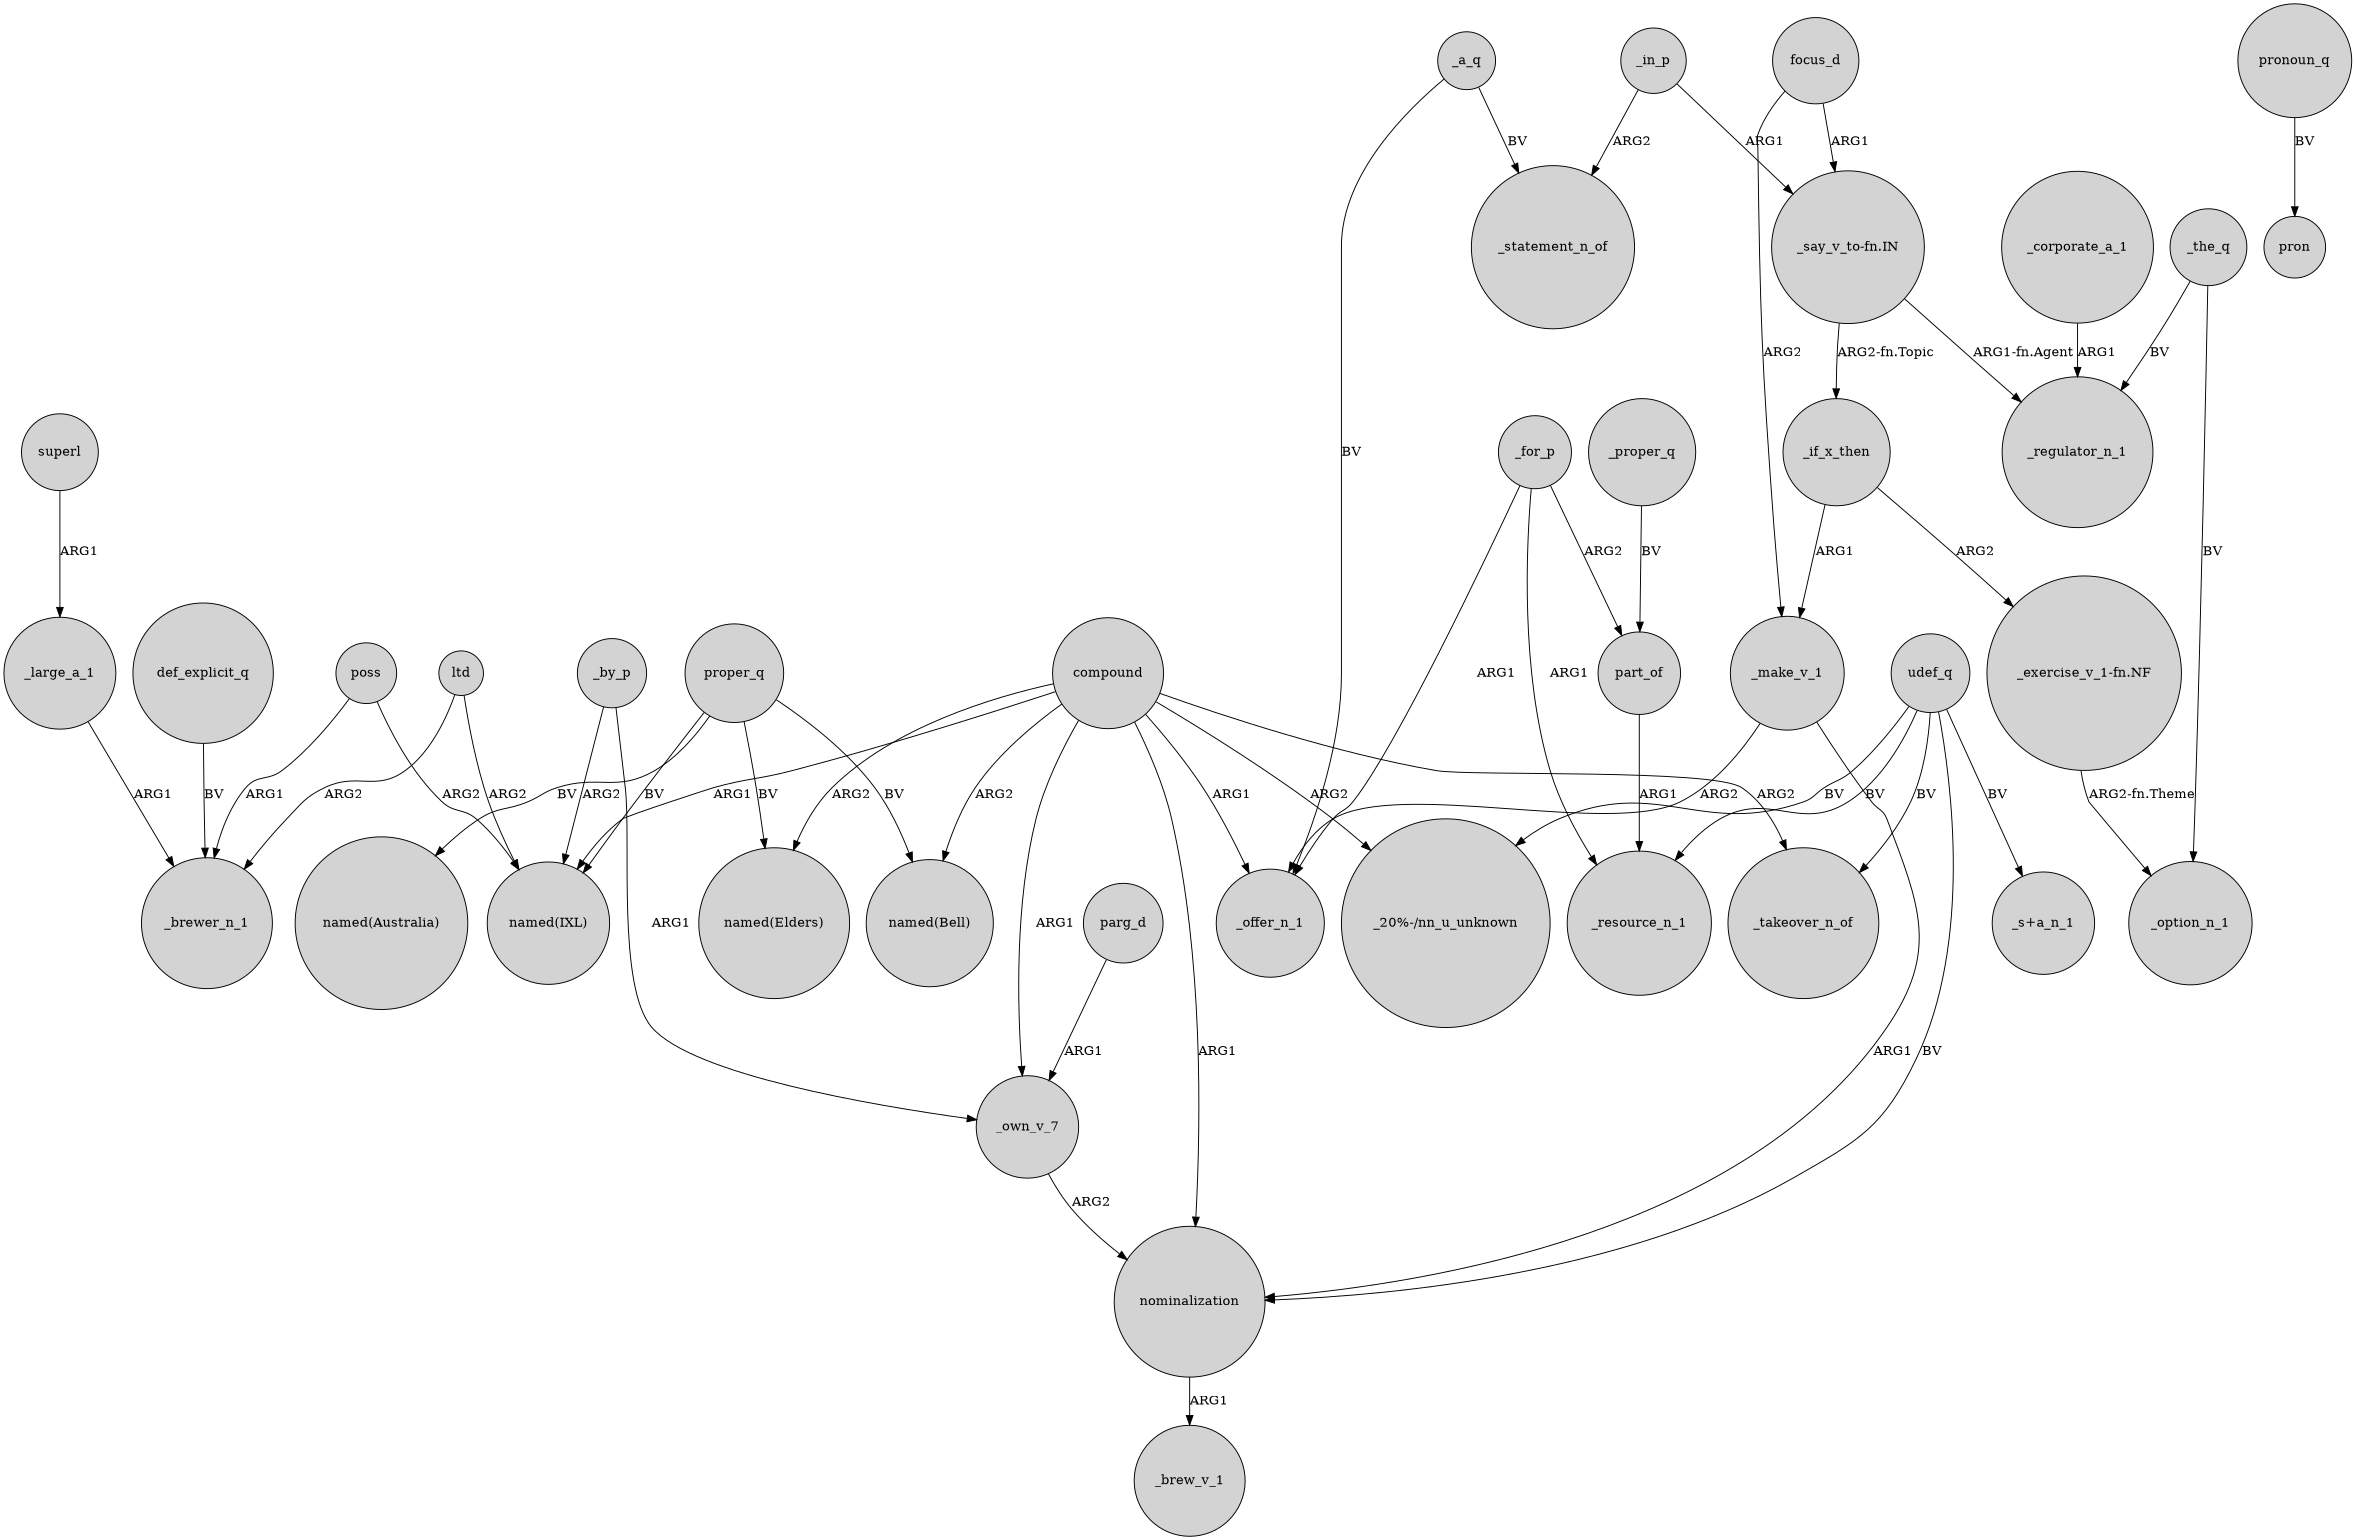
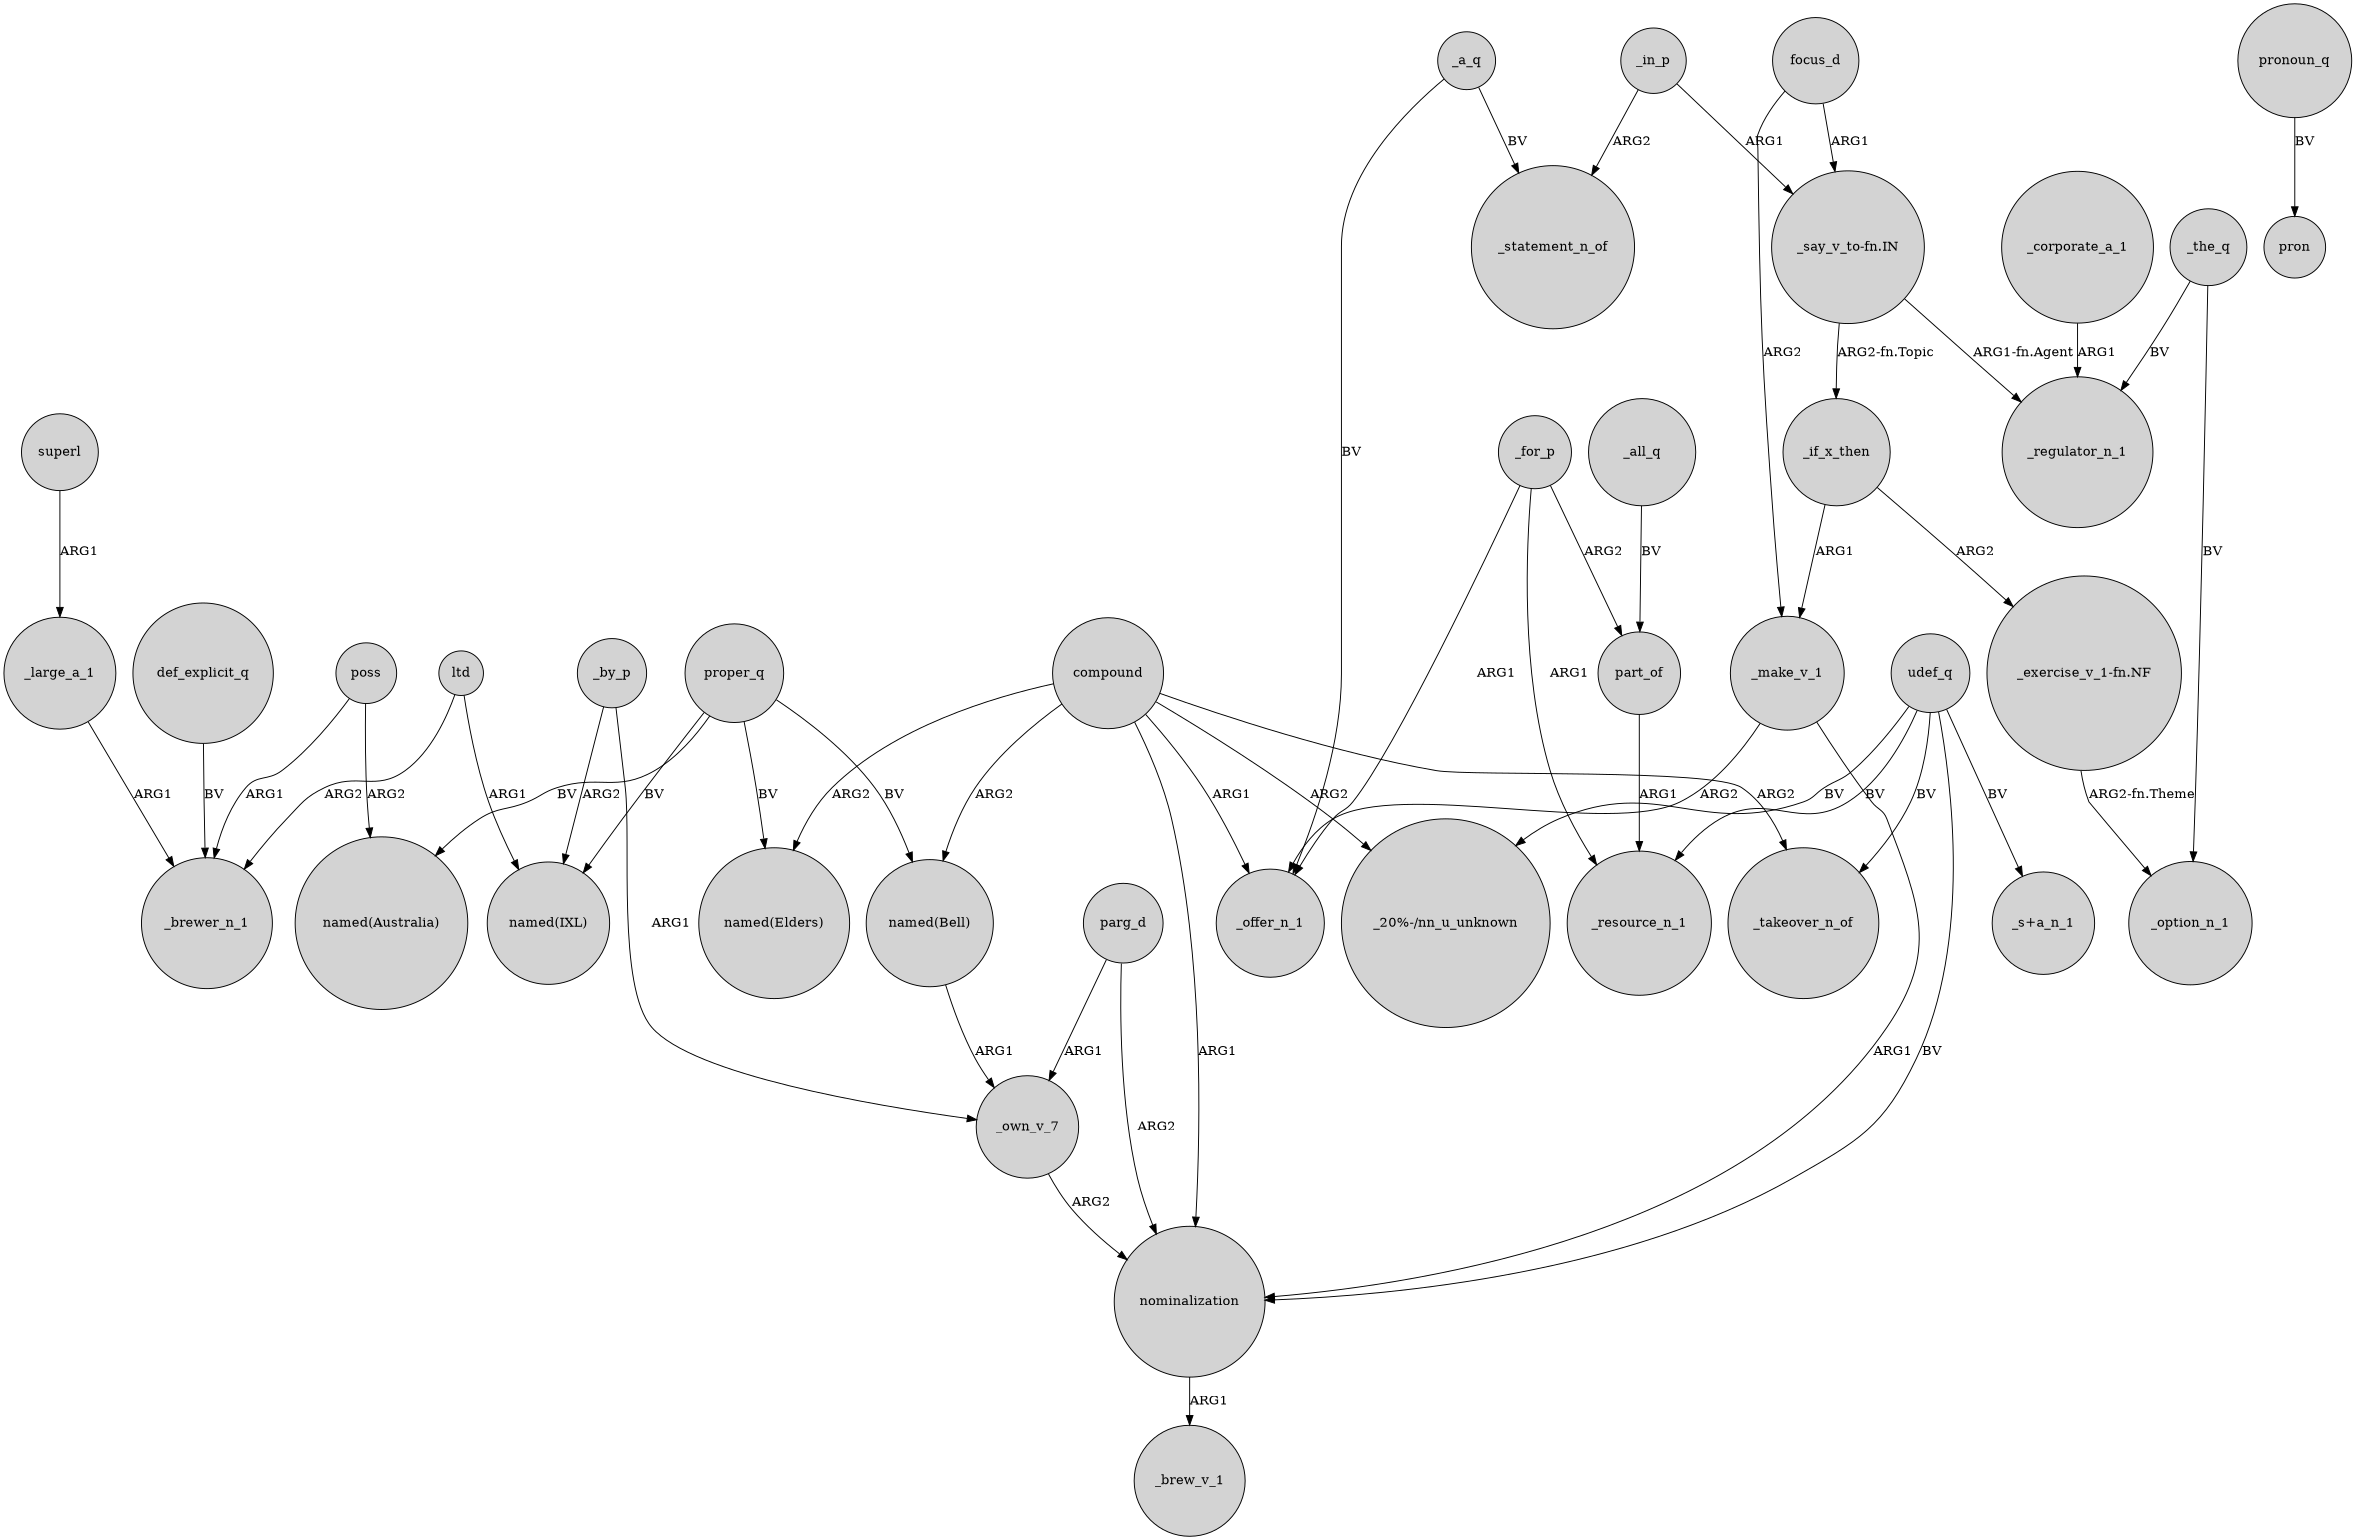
(1642, 452) -> (1642, 452)
(812, 765) -> none
(433, 793) -> (366, 766)
(508, 795) -> (508, 795)
(1024, 888) -> (964, 1034)
none -> (1125, 1096)
